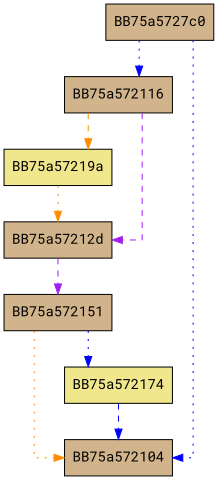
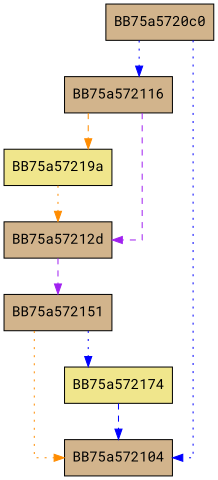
(160, 22) -> (160, 22)
